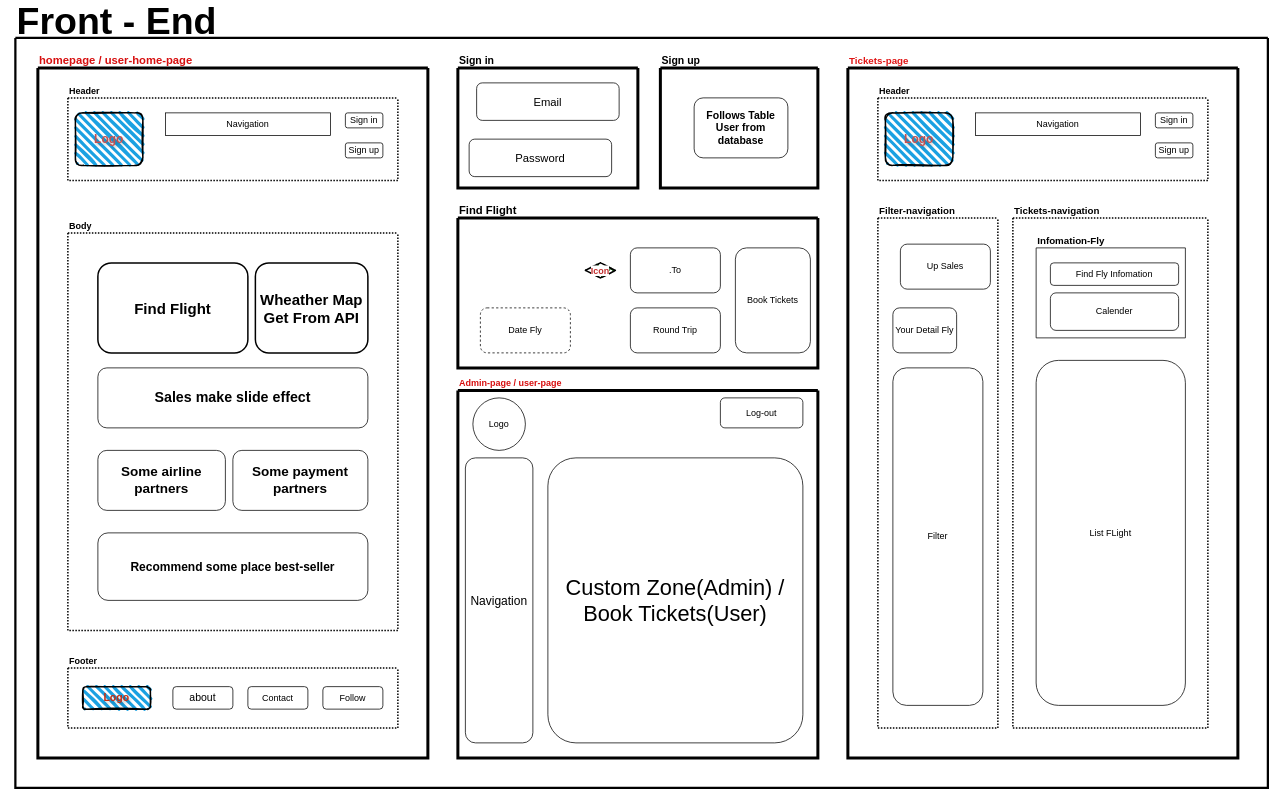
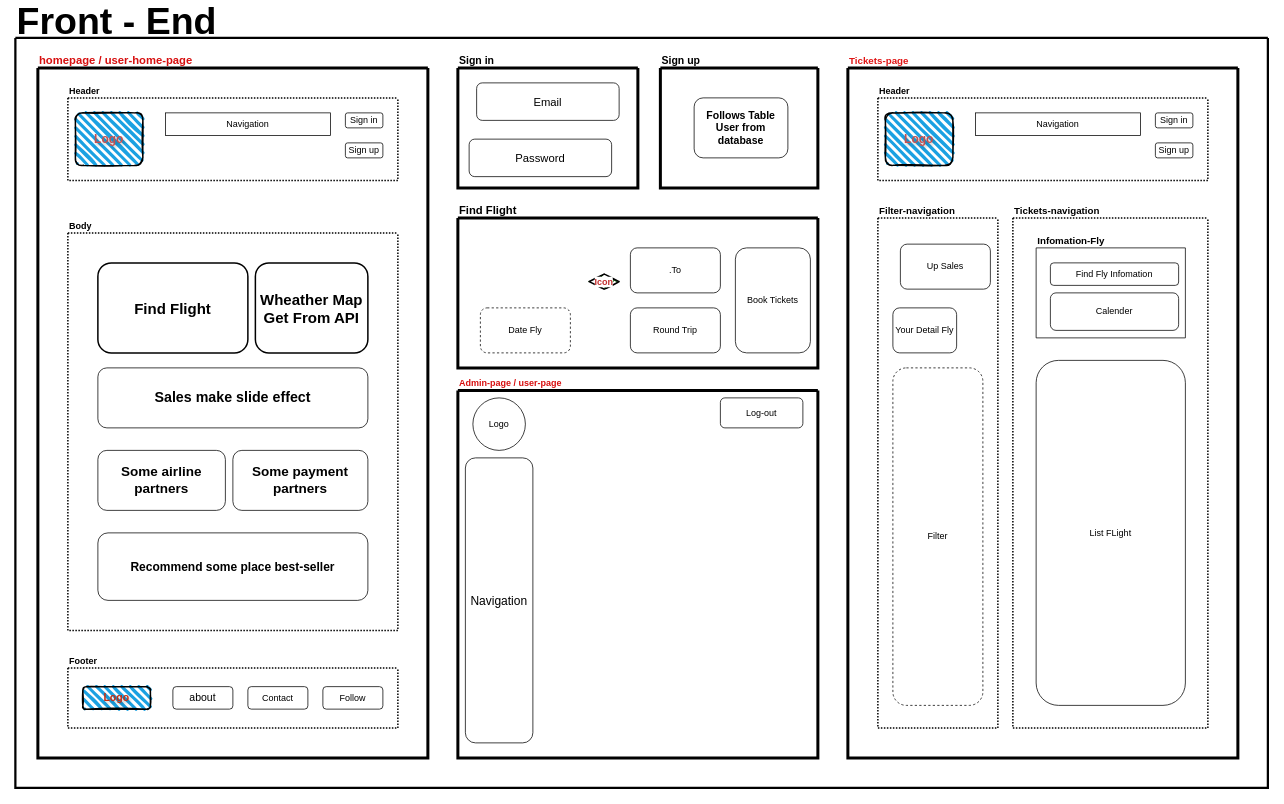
(600, 270) -> (604, 282)
(938, 537) -> (938, 537)
(675, 600) -> none
